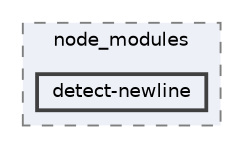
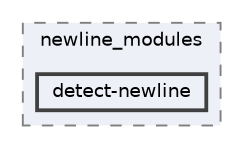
(122, 41) -> (122, 41)
